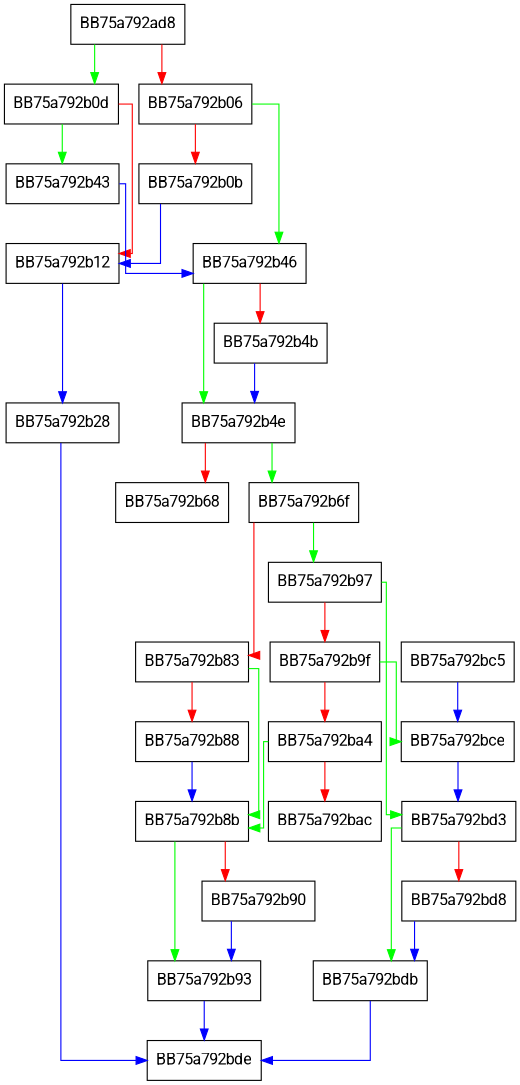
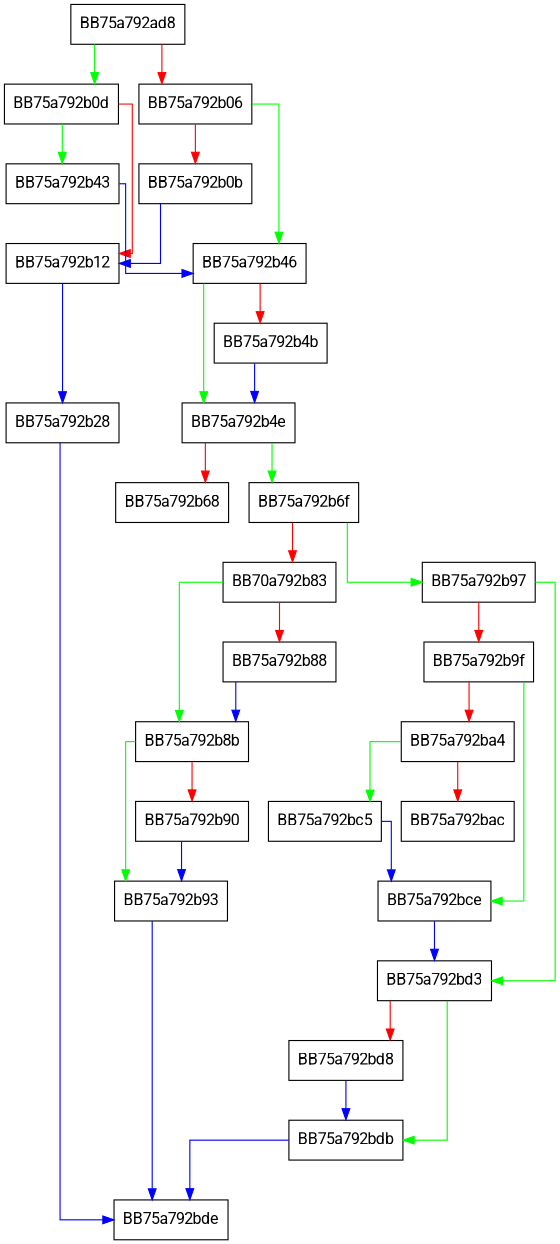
(192, 662) -> (280, 582)
(264, 784) -> (370, 750)
